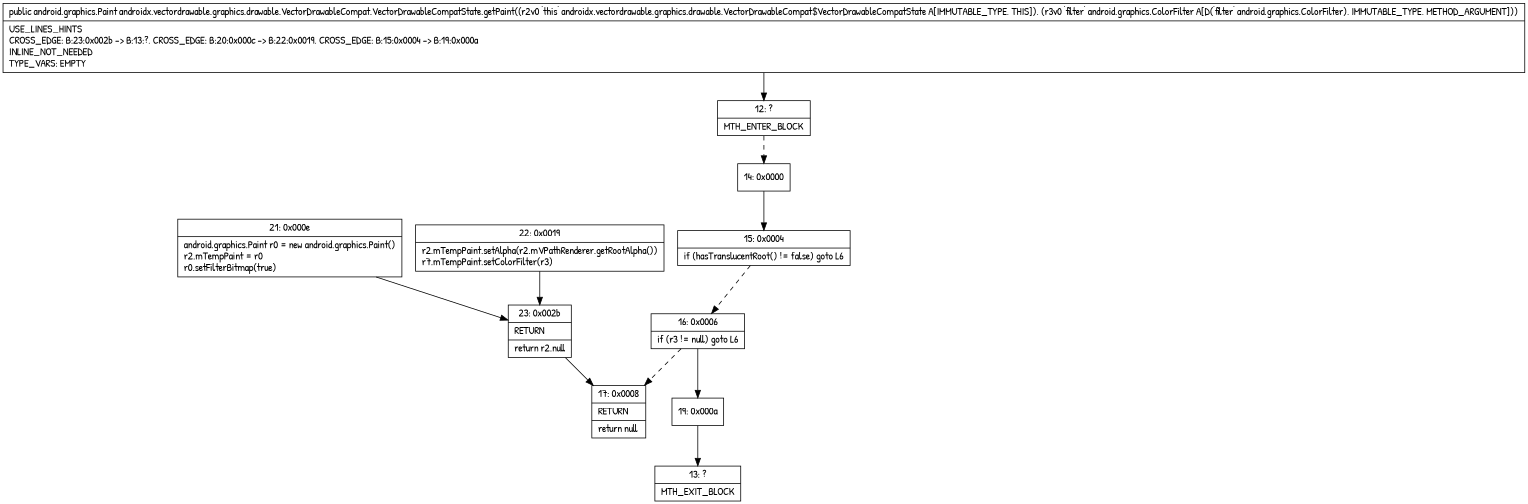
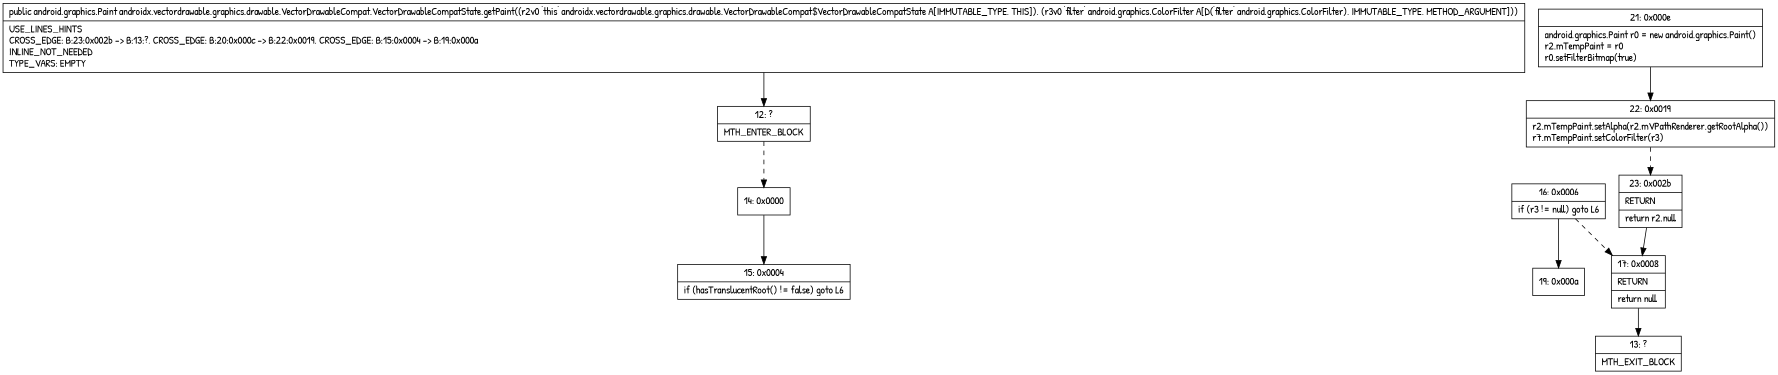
(540, 284) -> (1650, 157)
(733, 286) -> none
(438, 297) -> (1650, 80)
(698, 442) -> (1638, 318)
